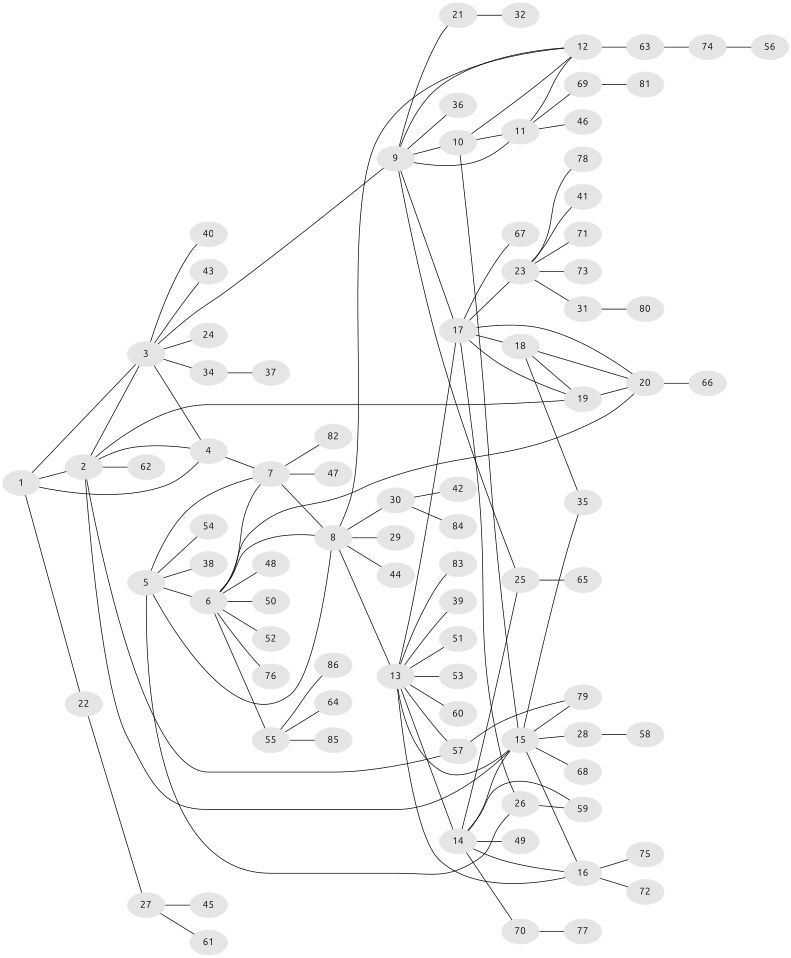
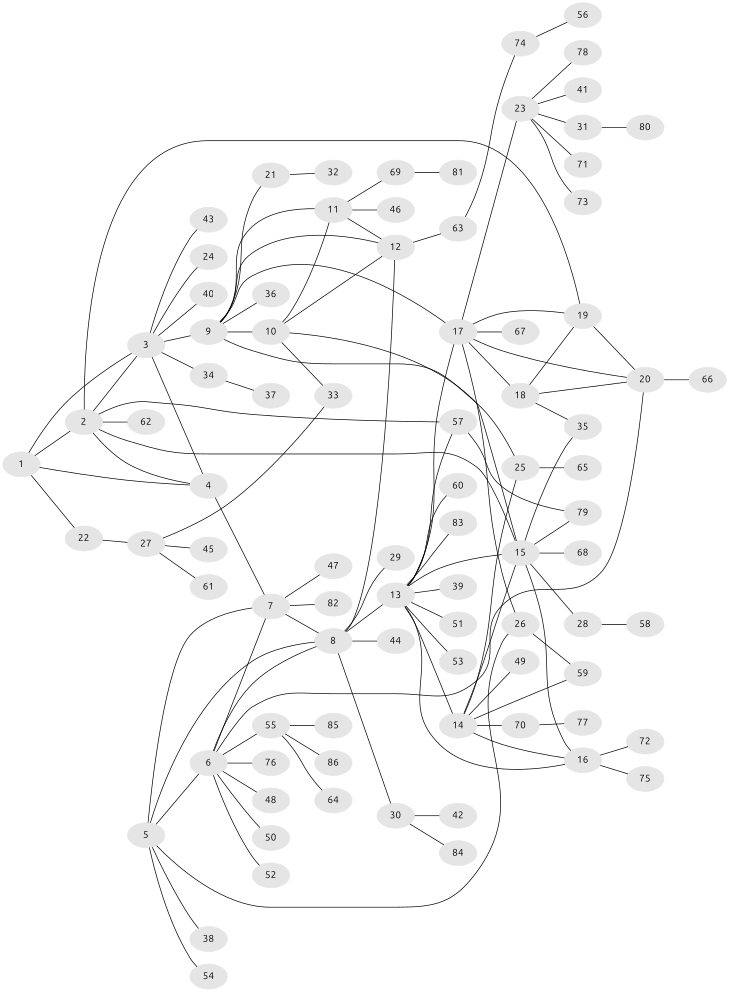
none -> (333, 396)
